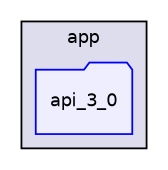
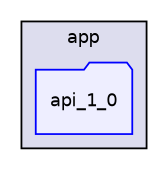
(84, 102) -> (84, 102)
